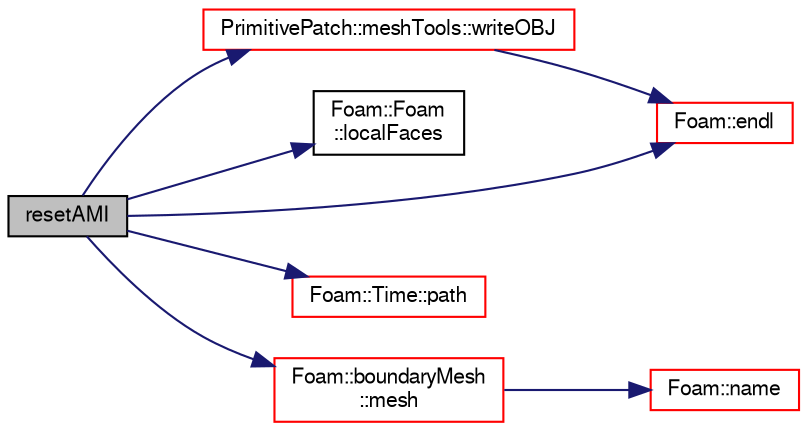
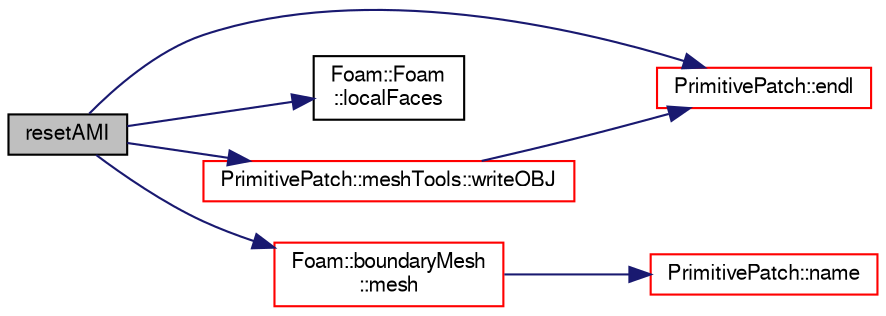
(725, 123) -> (764, 88)
(389, 297) -> none
(725, 390) -> (764, 274)
